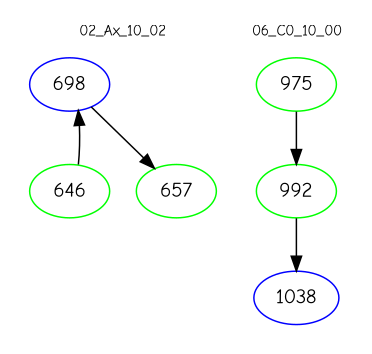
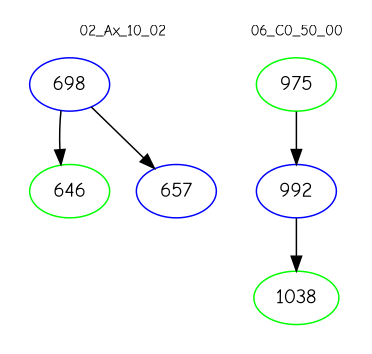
(297, 32) -> (297, 32)
(80, 145) -> (60, 130)
(176, 191) -> (176, 191)
(296, 191) -> (296, 191)
(296, 298) -> (296, 298)
